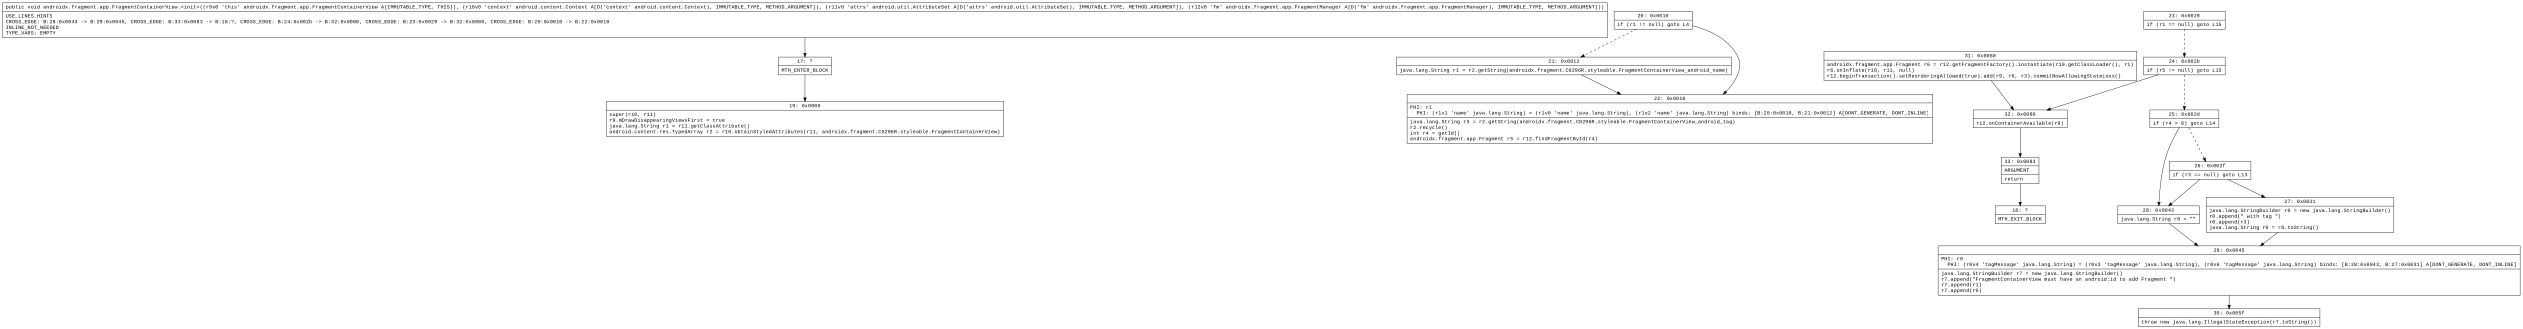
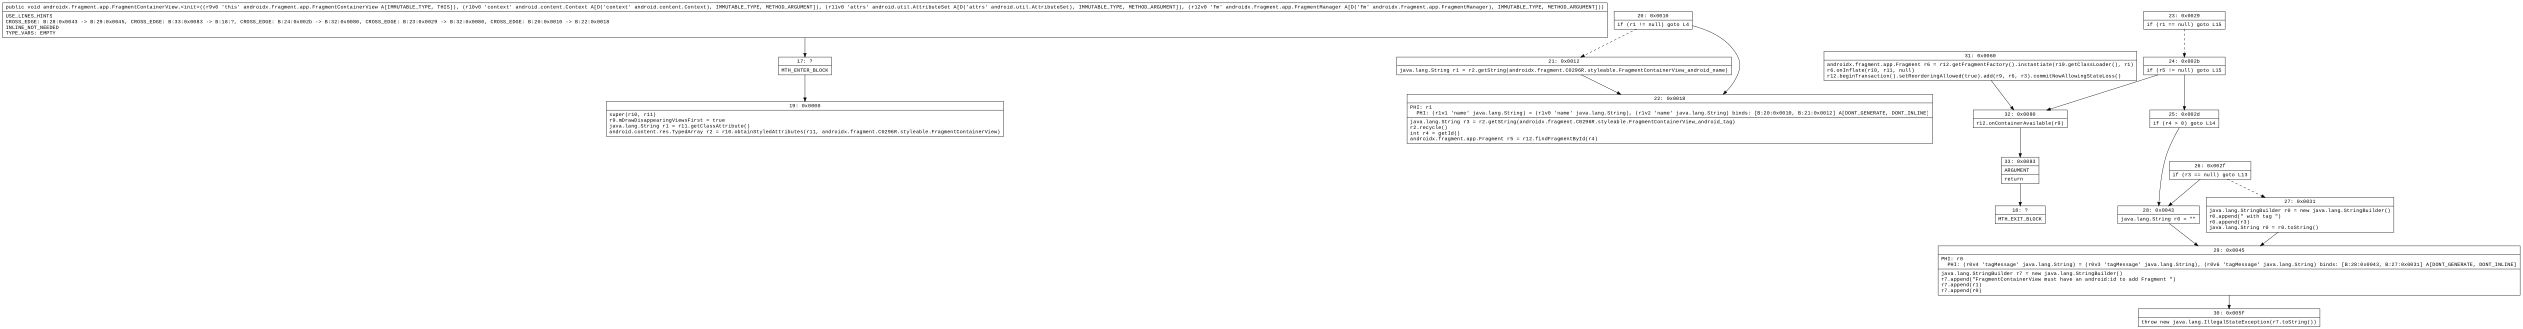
(2184, 90) -> (2184, 90)
(2196, 143) -> none
(2245, 187) -> (2245, 187)
